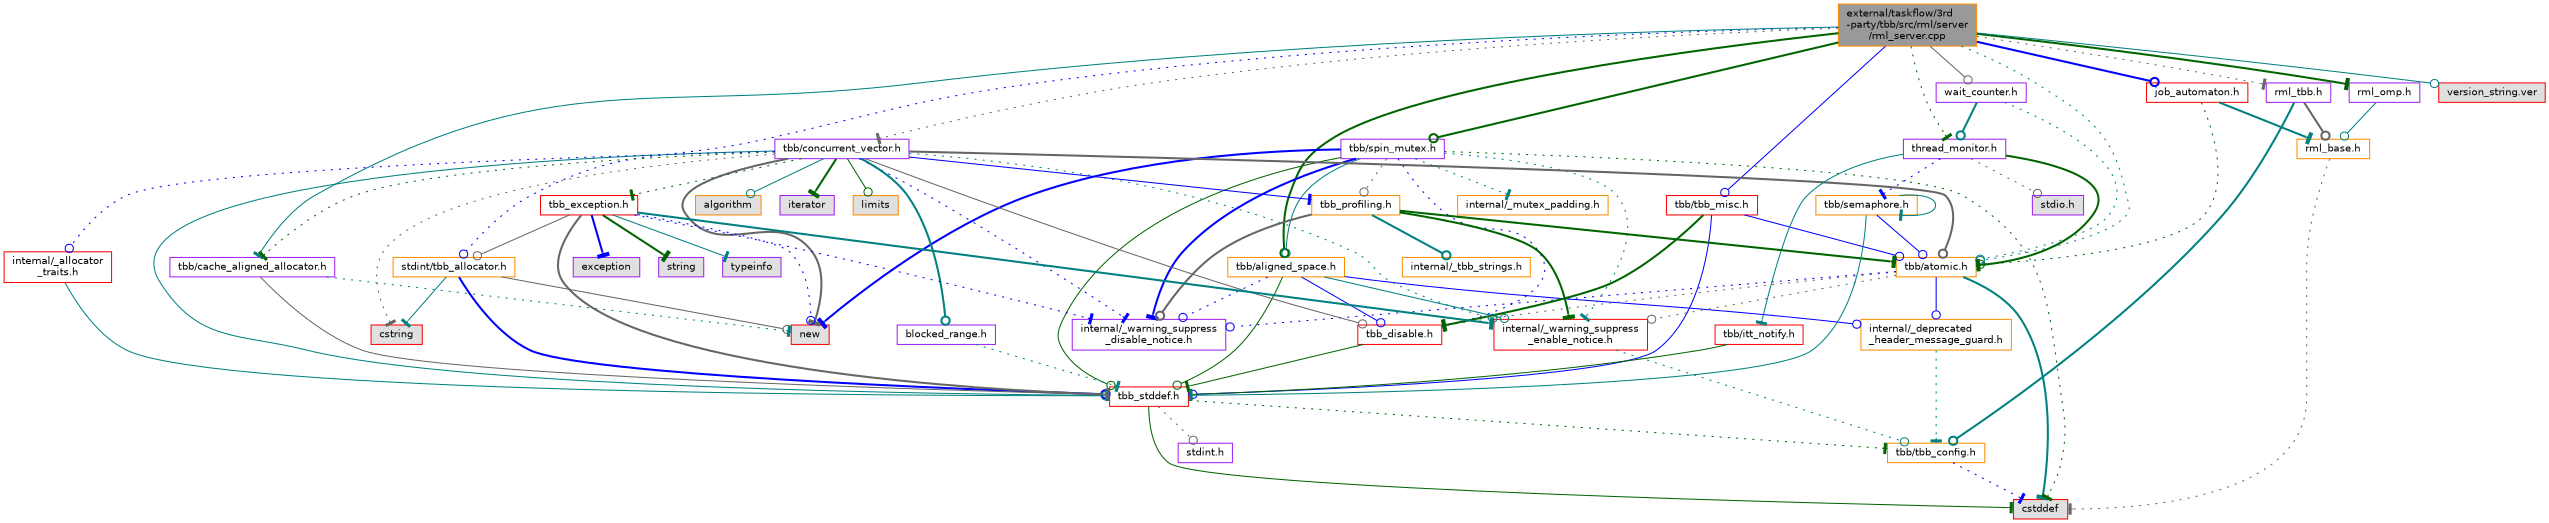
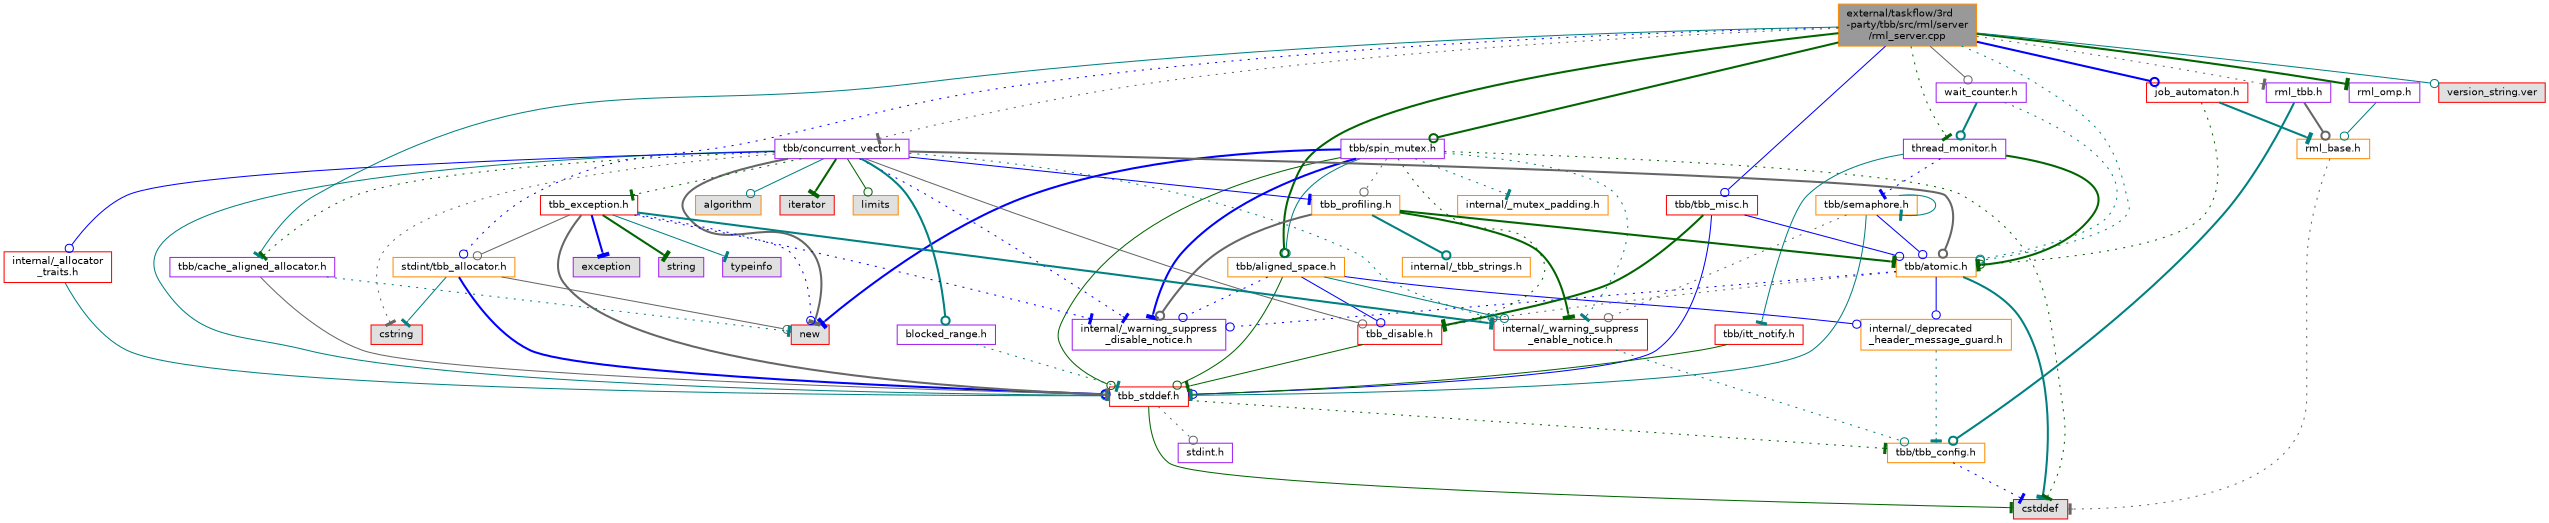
(412, 165) -> (412, 165)
(807, 205) -> (807, 205)
(2058, 205) -> none
(1544, 270) -> (1544, 270)
(1776, 297) -> (1729, 266)
